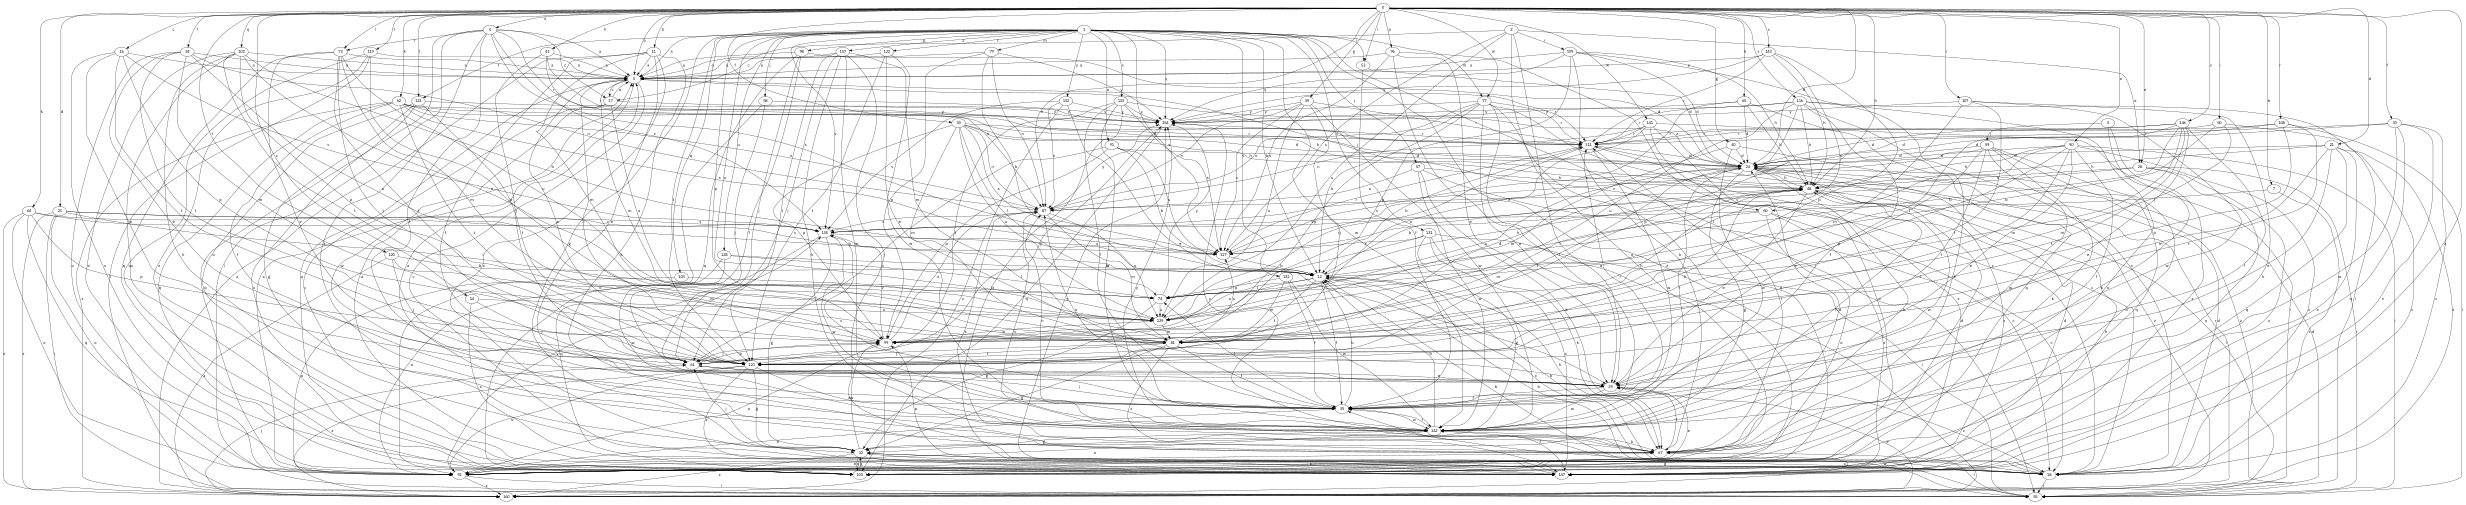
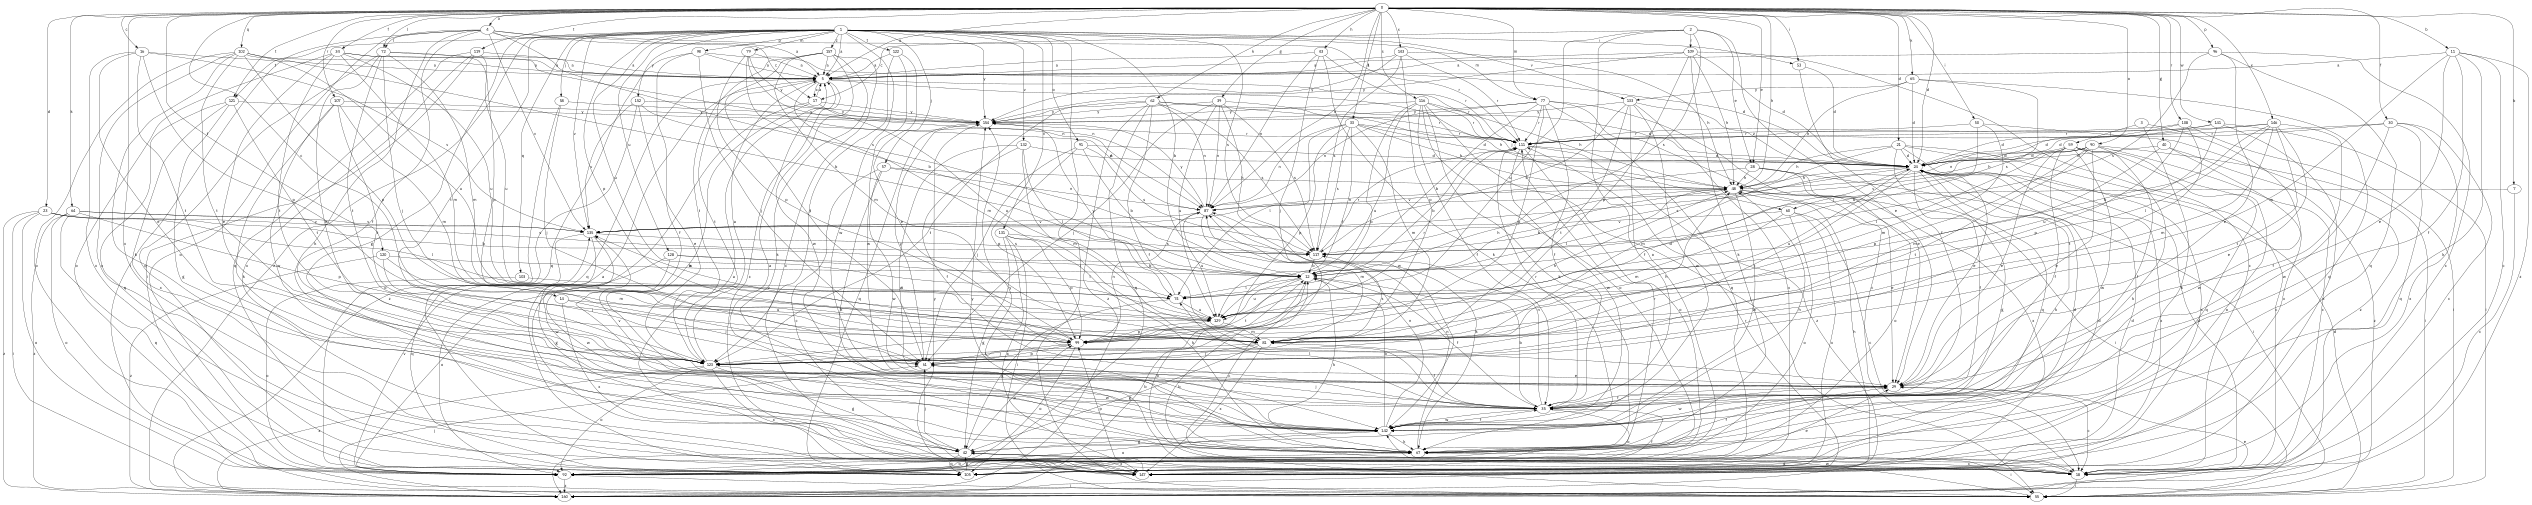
(1442, 112) -> (1773, 88)
none -> (1446, 162)
(1006, 222) -> (1343, 222)
none -> (1513, 274)
(1807, 442) -> (1613, 452)
